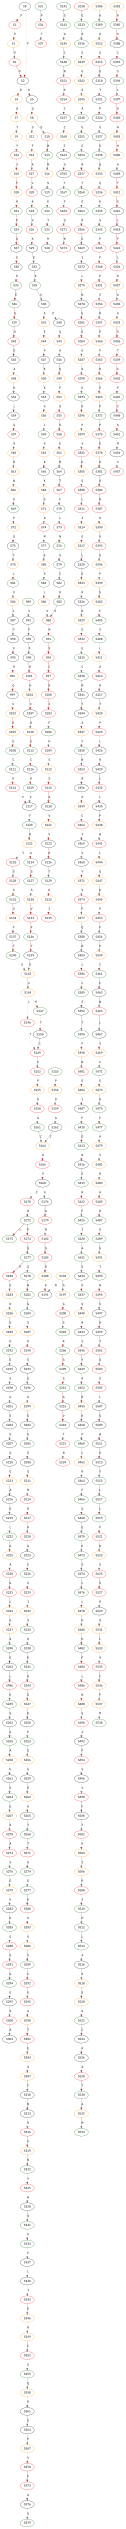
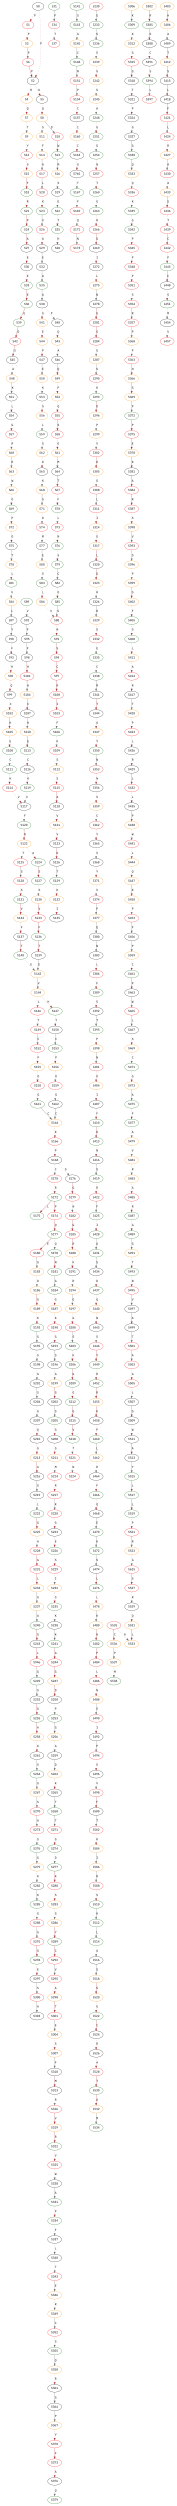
(117, 118) -> none
(16, 193) -> (27, 193)
(48, 918) -> (57, 918)
(39, 1043) -> (55, 1038)
(55, 1285) -> (72, 1280)
(99, 1657) -> (122, 1634)
